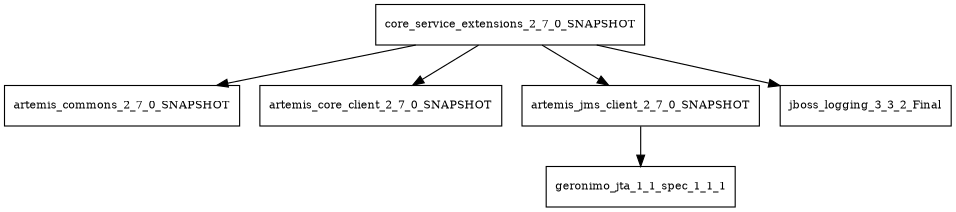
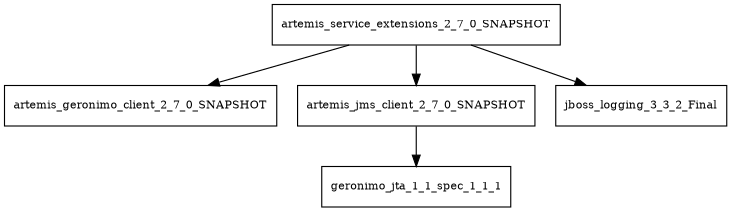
(510, 25) -> (416, 25)
(122, 106) -> none
(381, 106) -> (141, 106)
